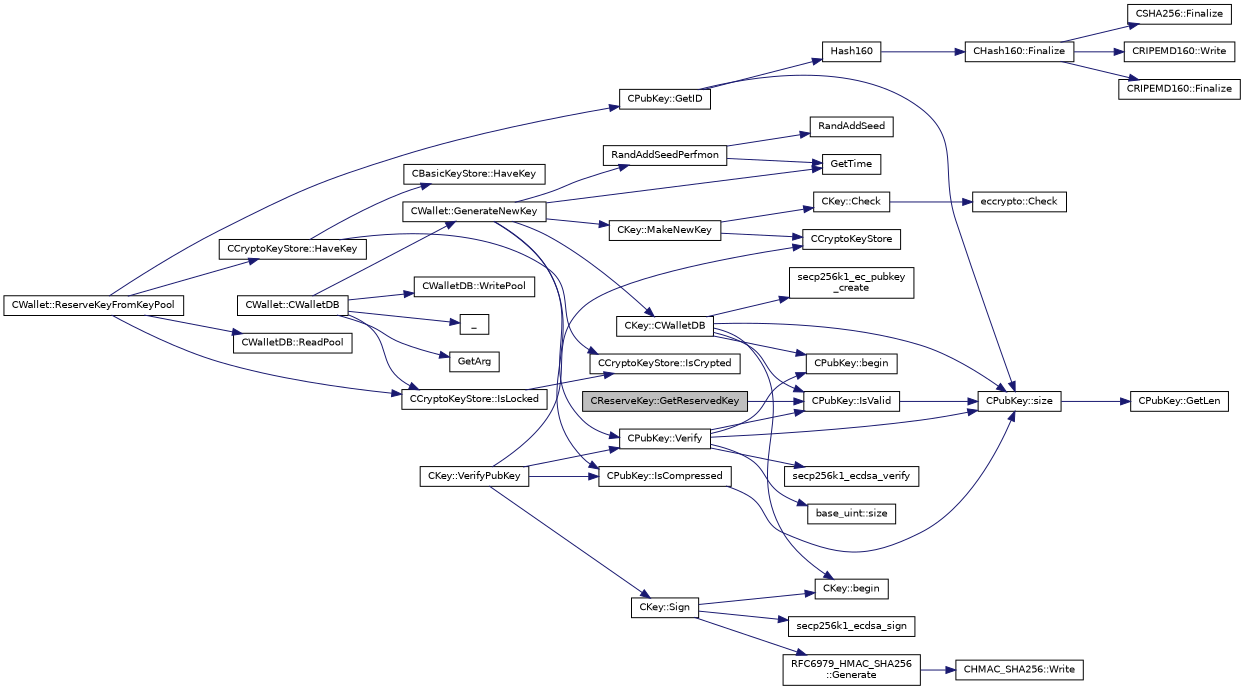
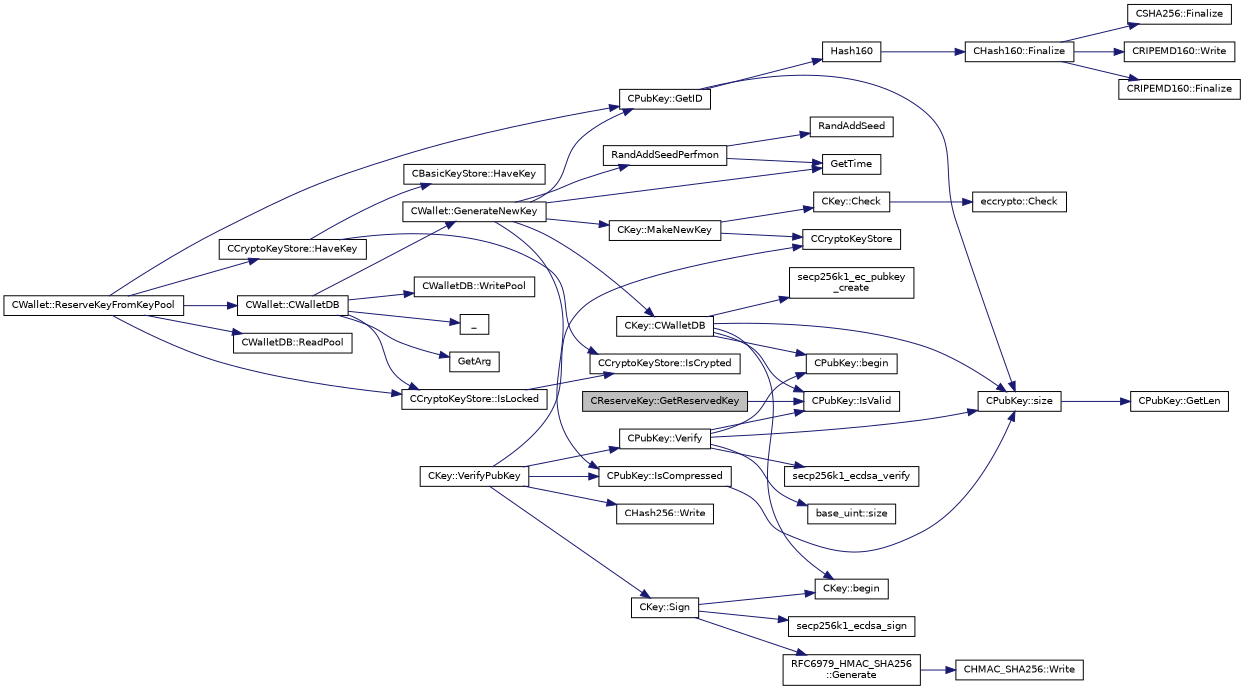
none -> (206, 306)
(562, 326) -> (571, 152)
(934, 401) -> none
none -> (665, 514)
